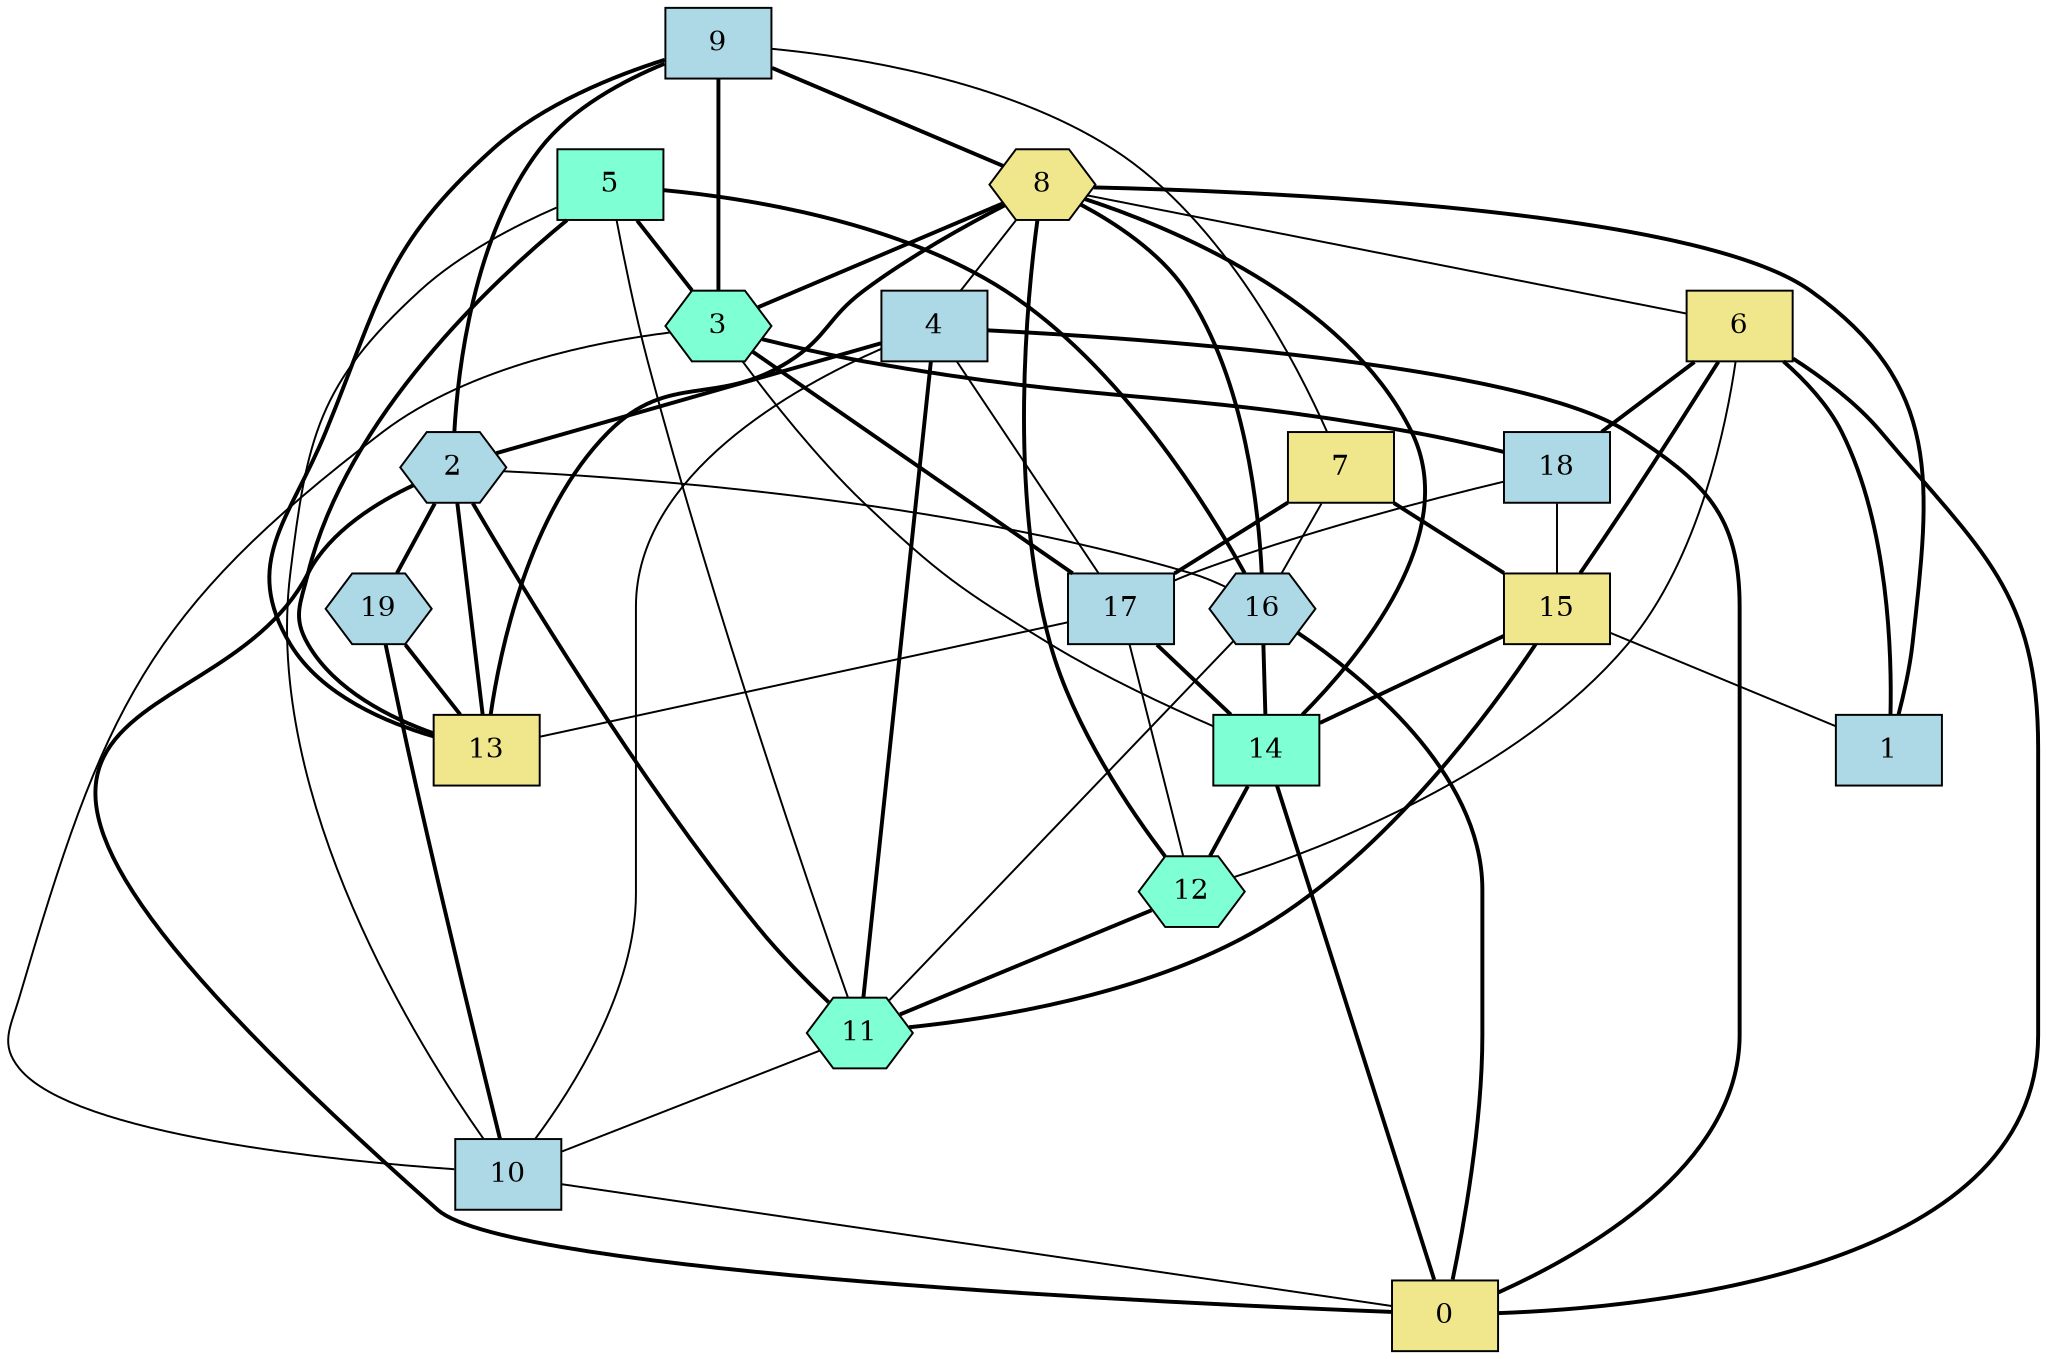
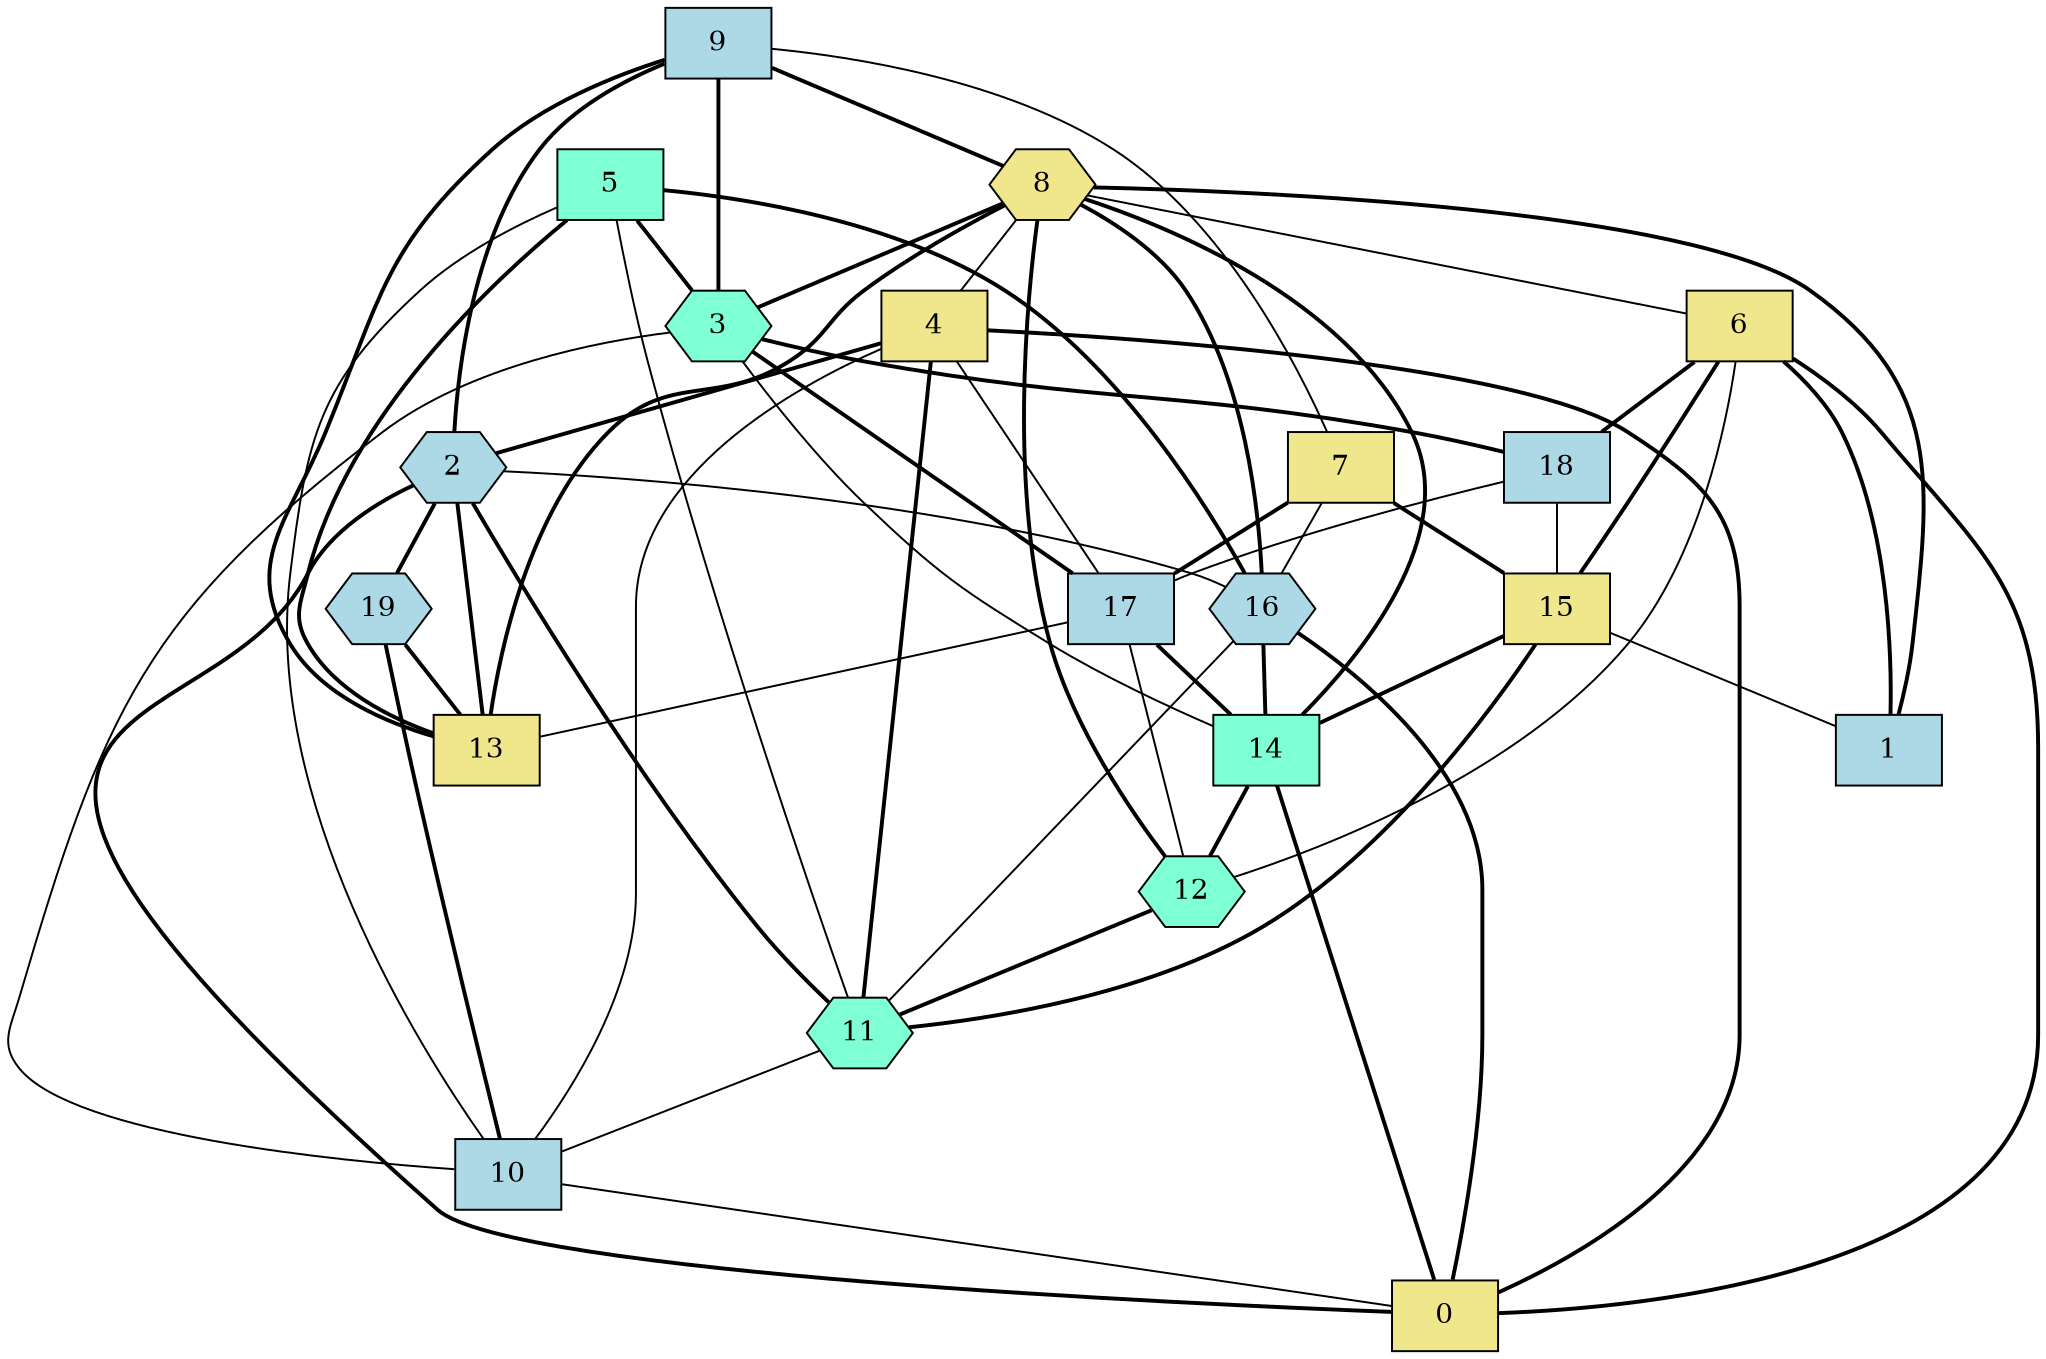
(934, 326) -> (934, 326)
